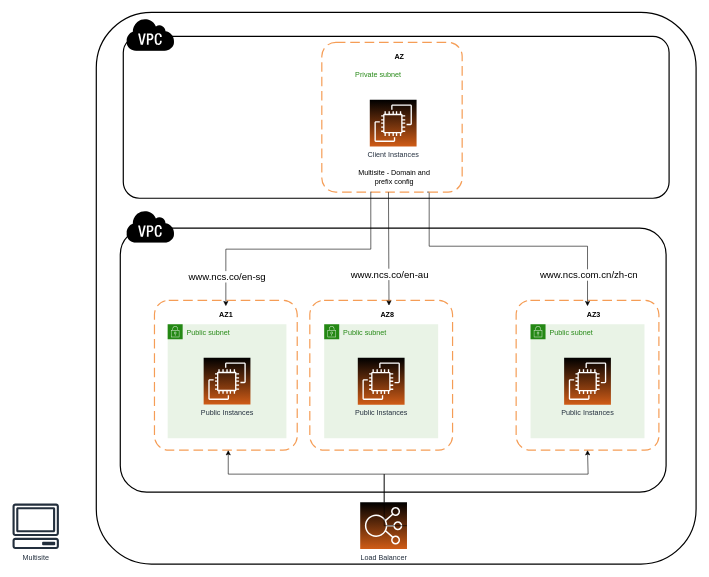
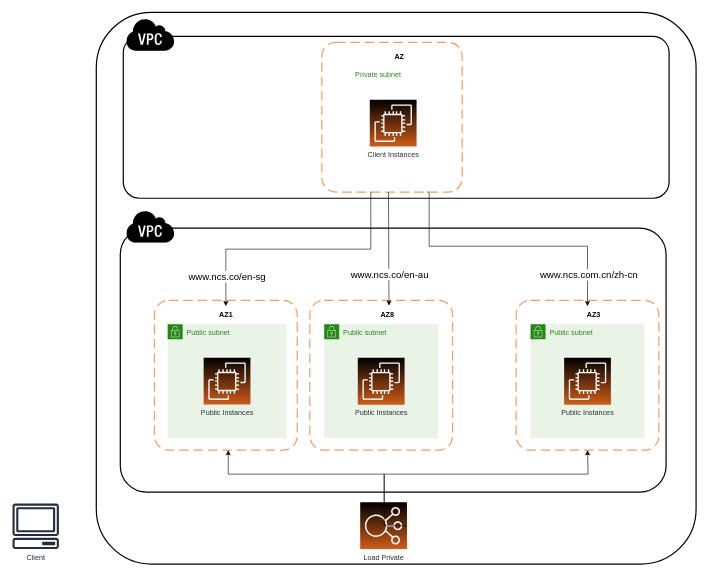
(394, 177) -> none
(36, 558) -> (36, 558)
(384, 558) -> (384, 558)
